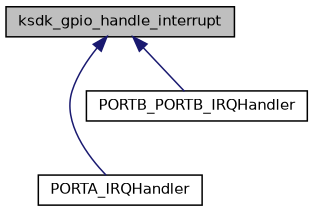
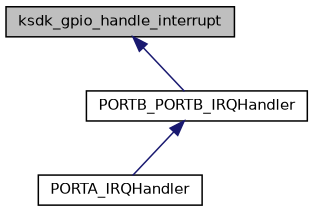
(71, 113) -> (153, 154)
